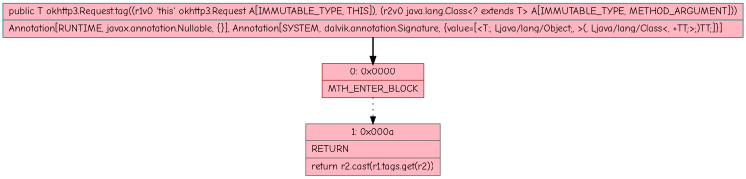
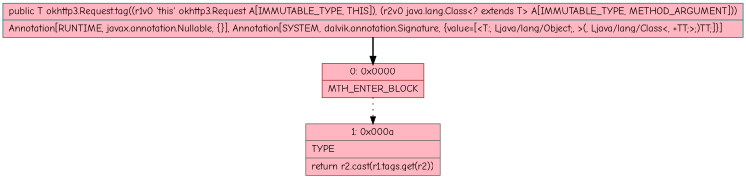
(331, 149) -> (323, 149)
